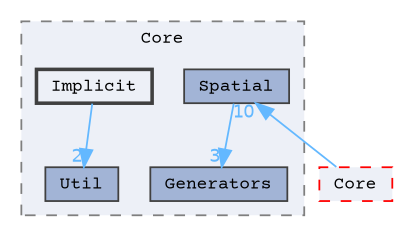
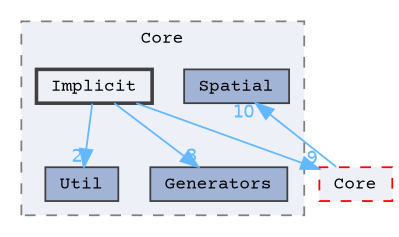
(229, 126) -> (149, 130)
none -> (219, 133)
